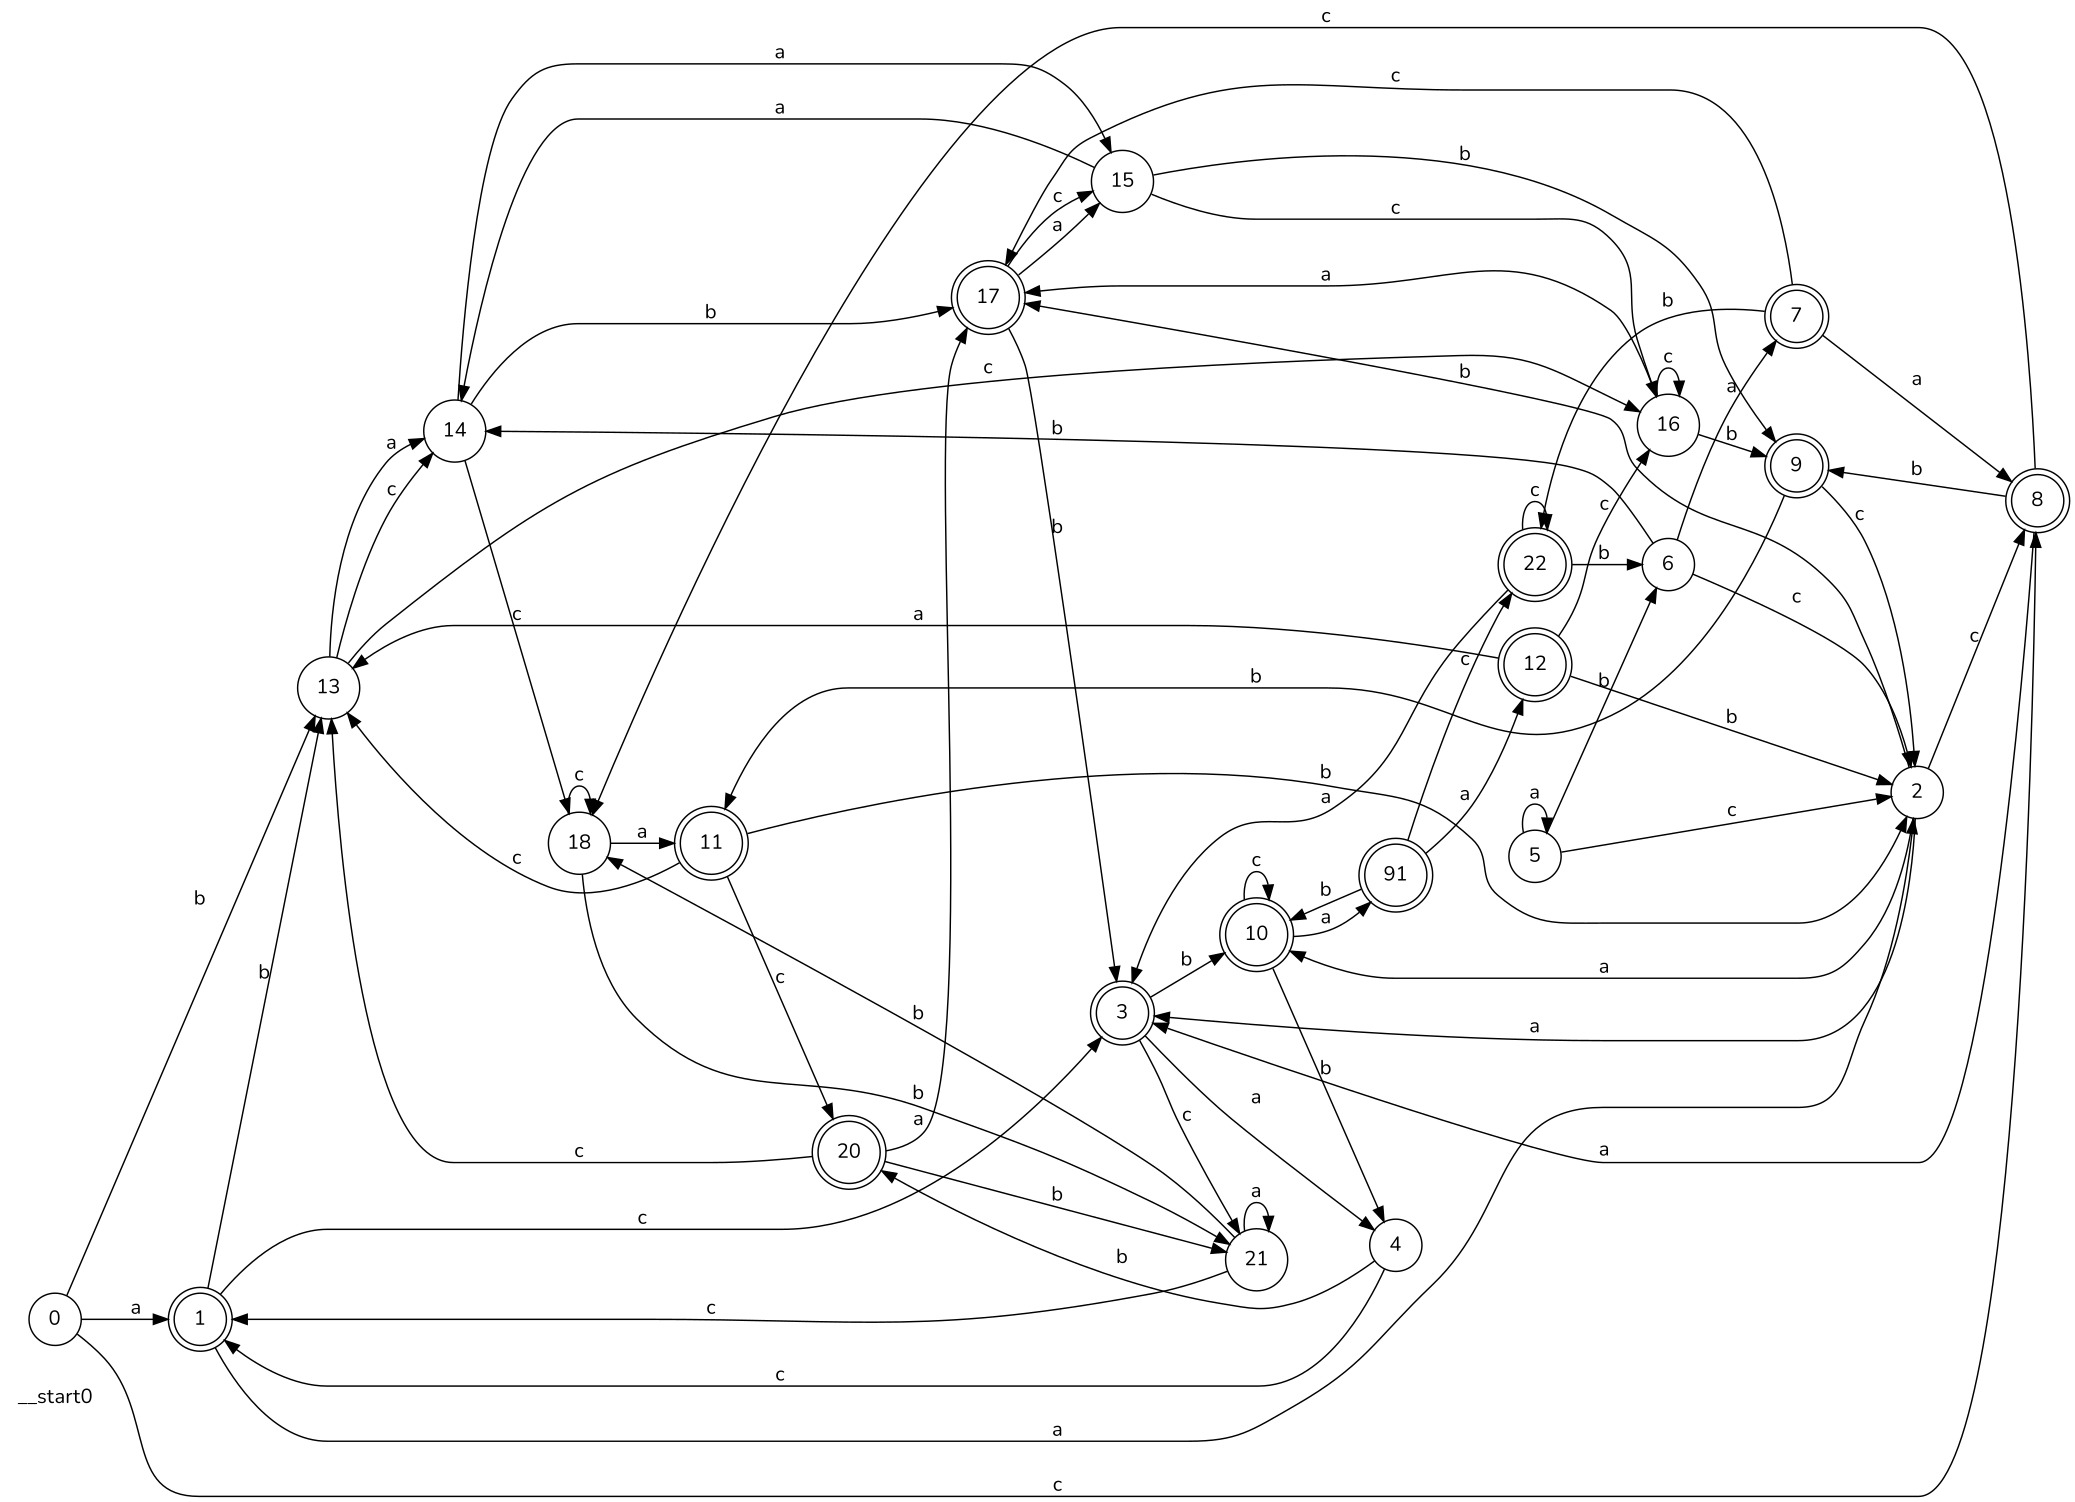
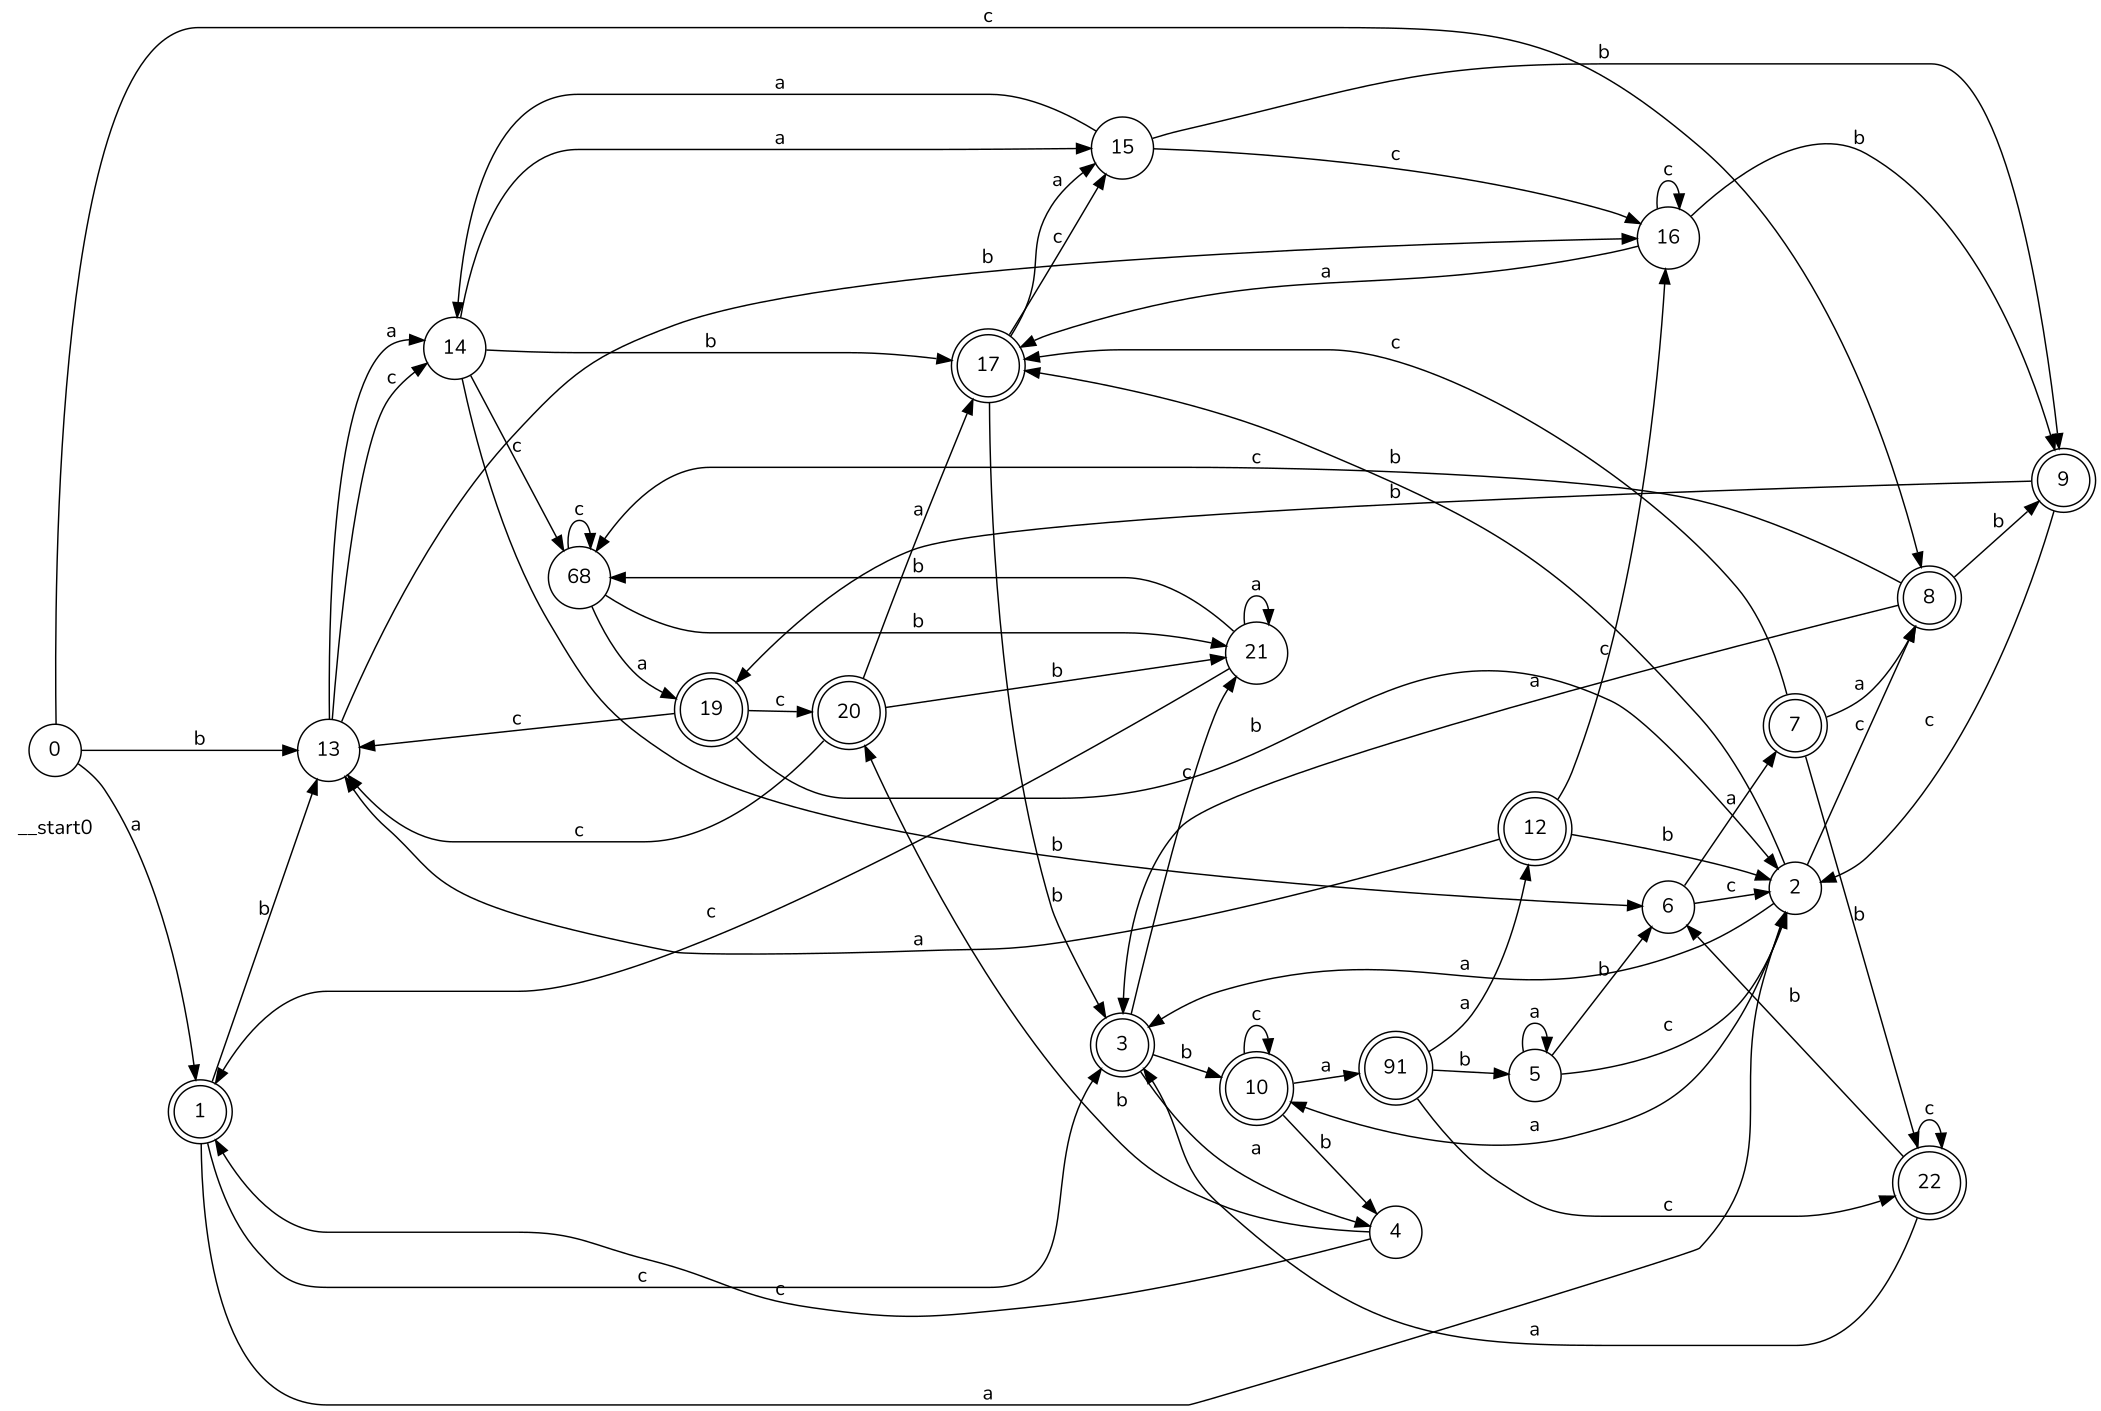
(988, 368) -> (988, 258)
(1094, 440) -> (888, 829)
(579, 843) -> (579, 578)
(711, 843) -> (711, 710)
(1333, 901) -> (1464, 1072)
